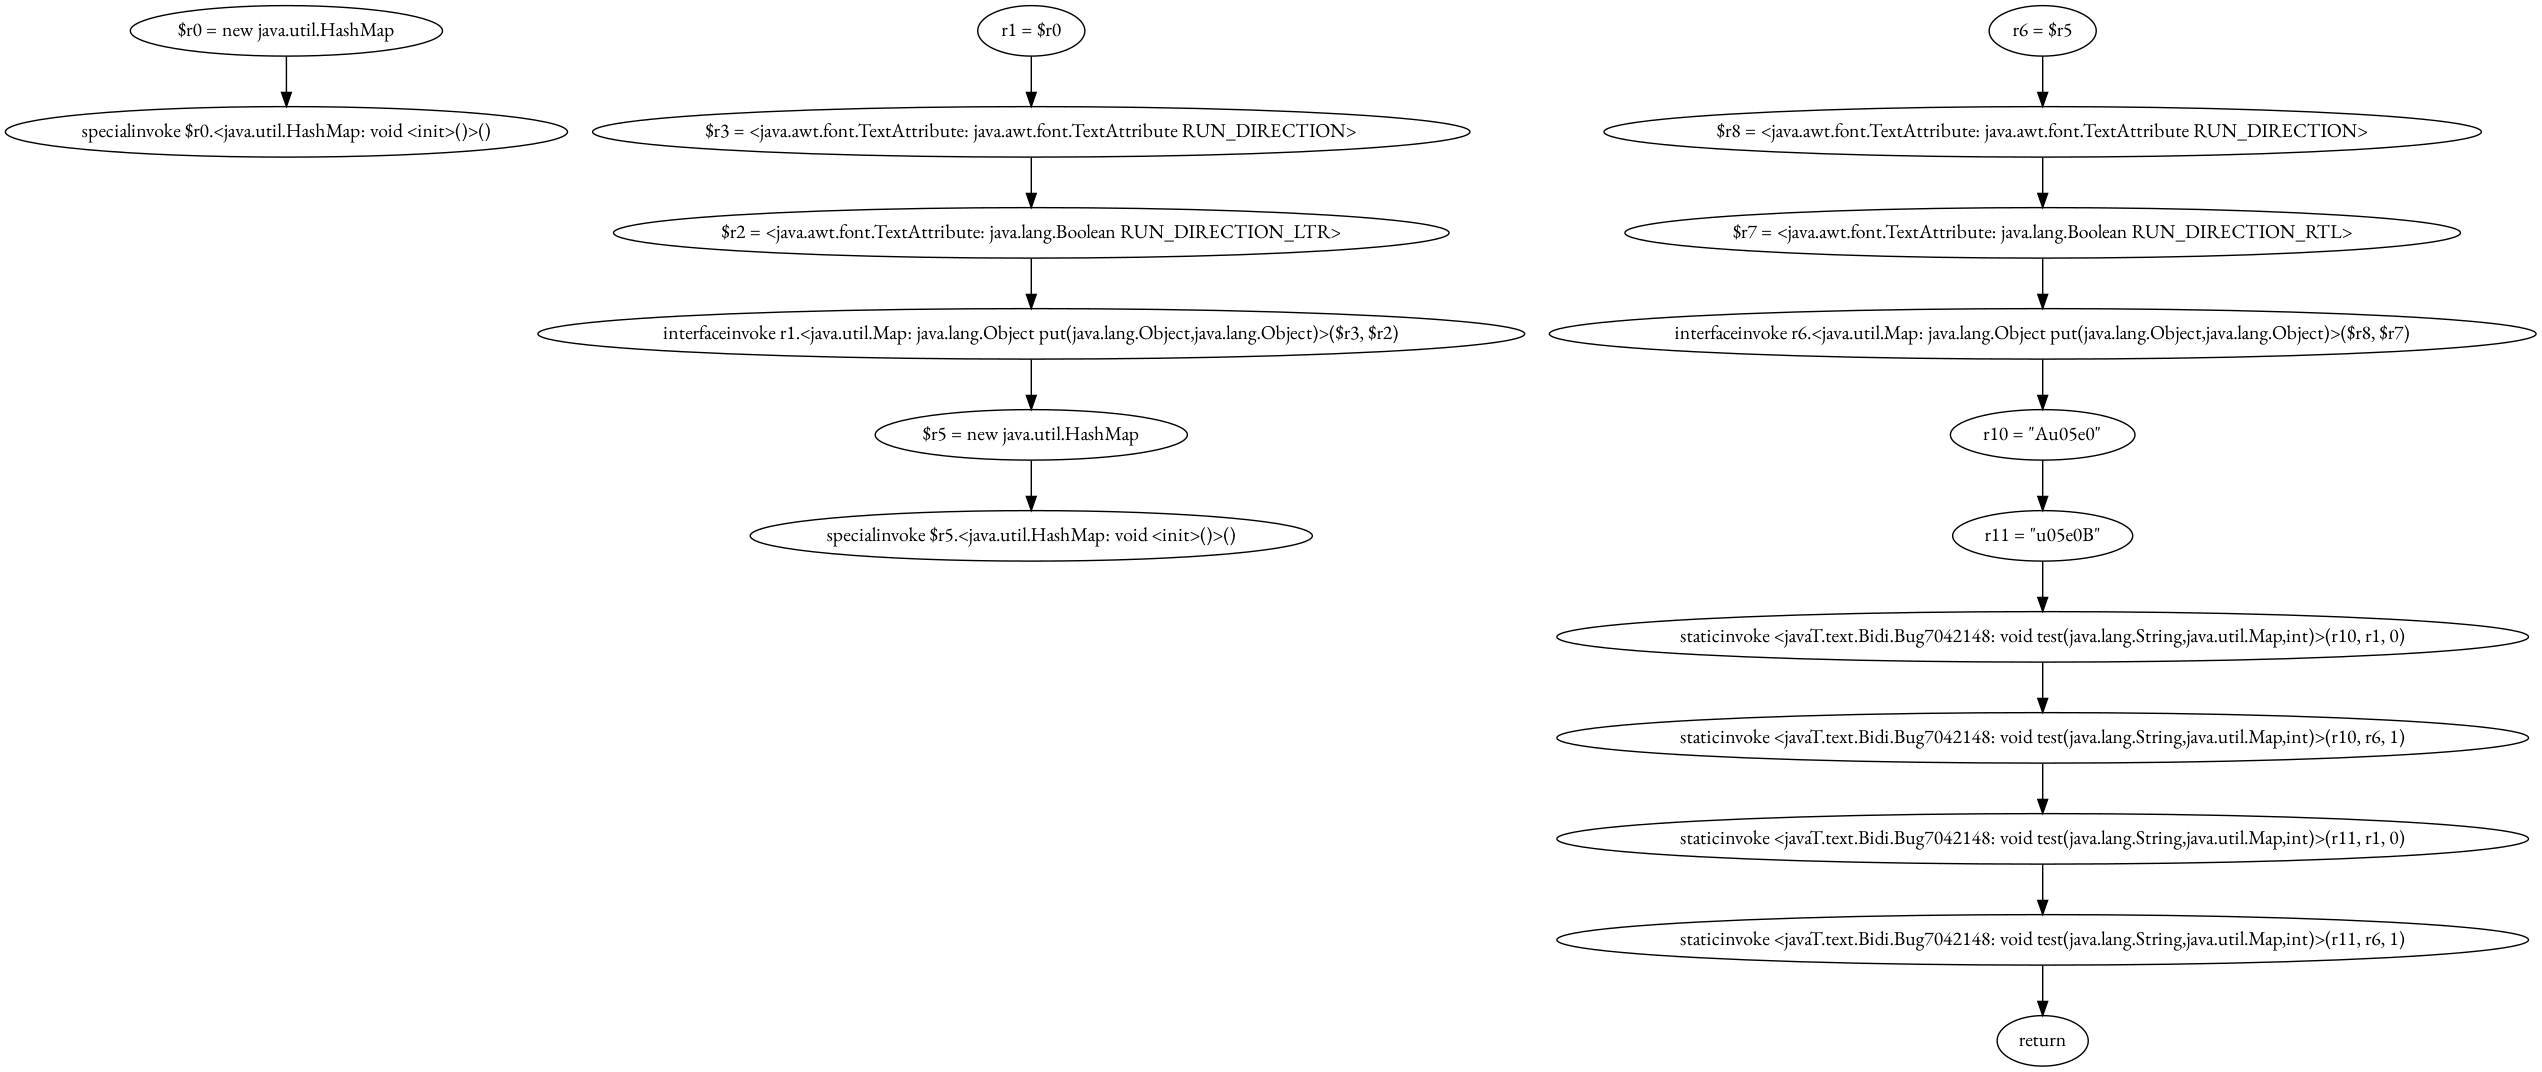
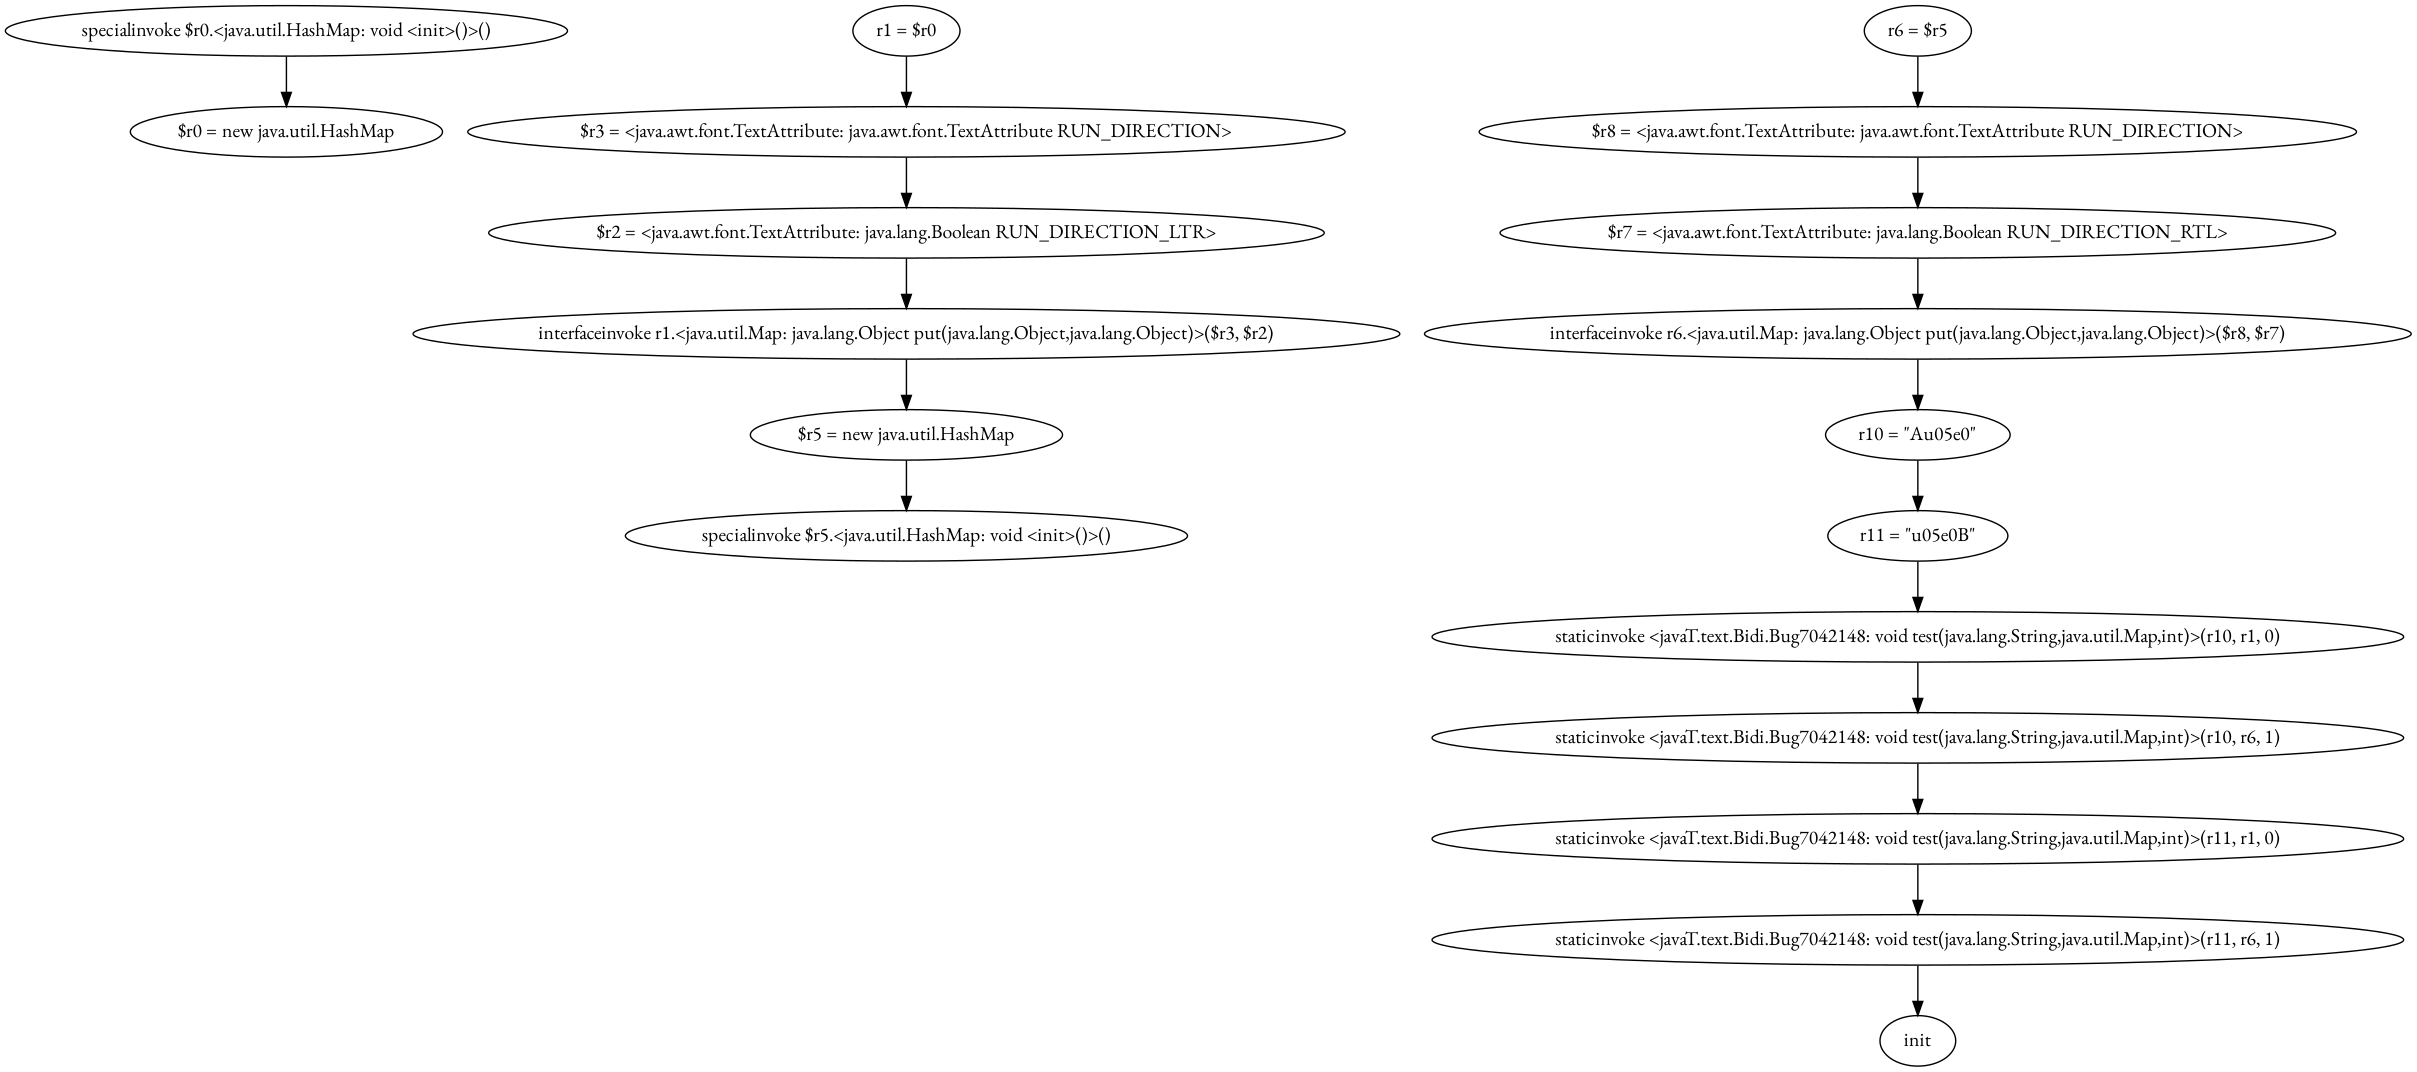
(286, 74) -> (286, 74)
(2043, 1041) -> (1918, 1041)
